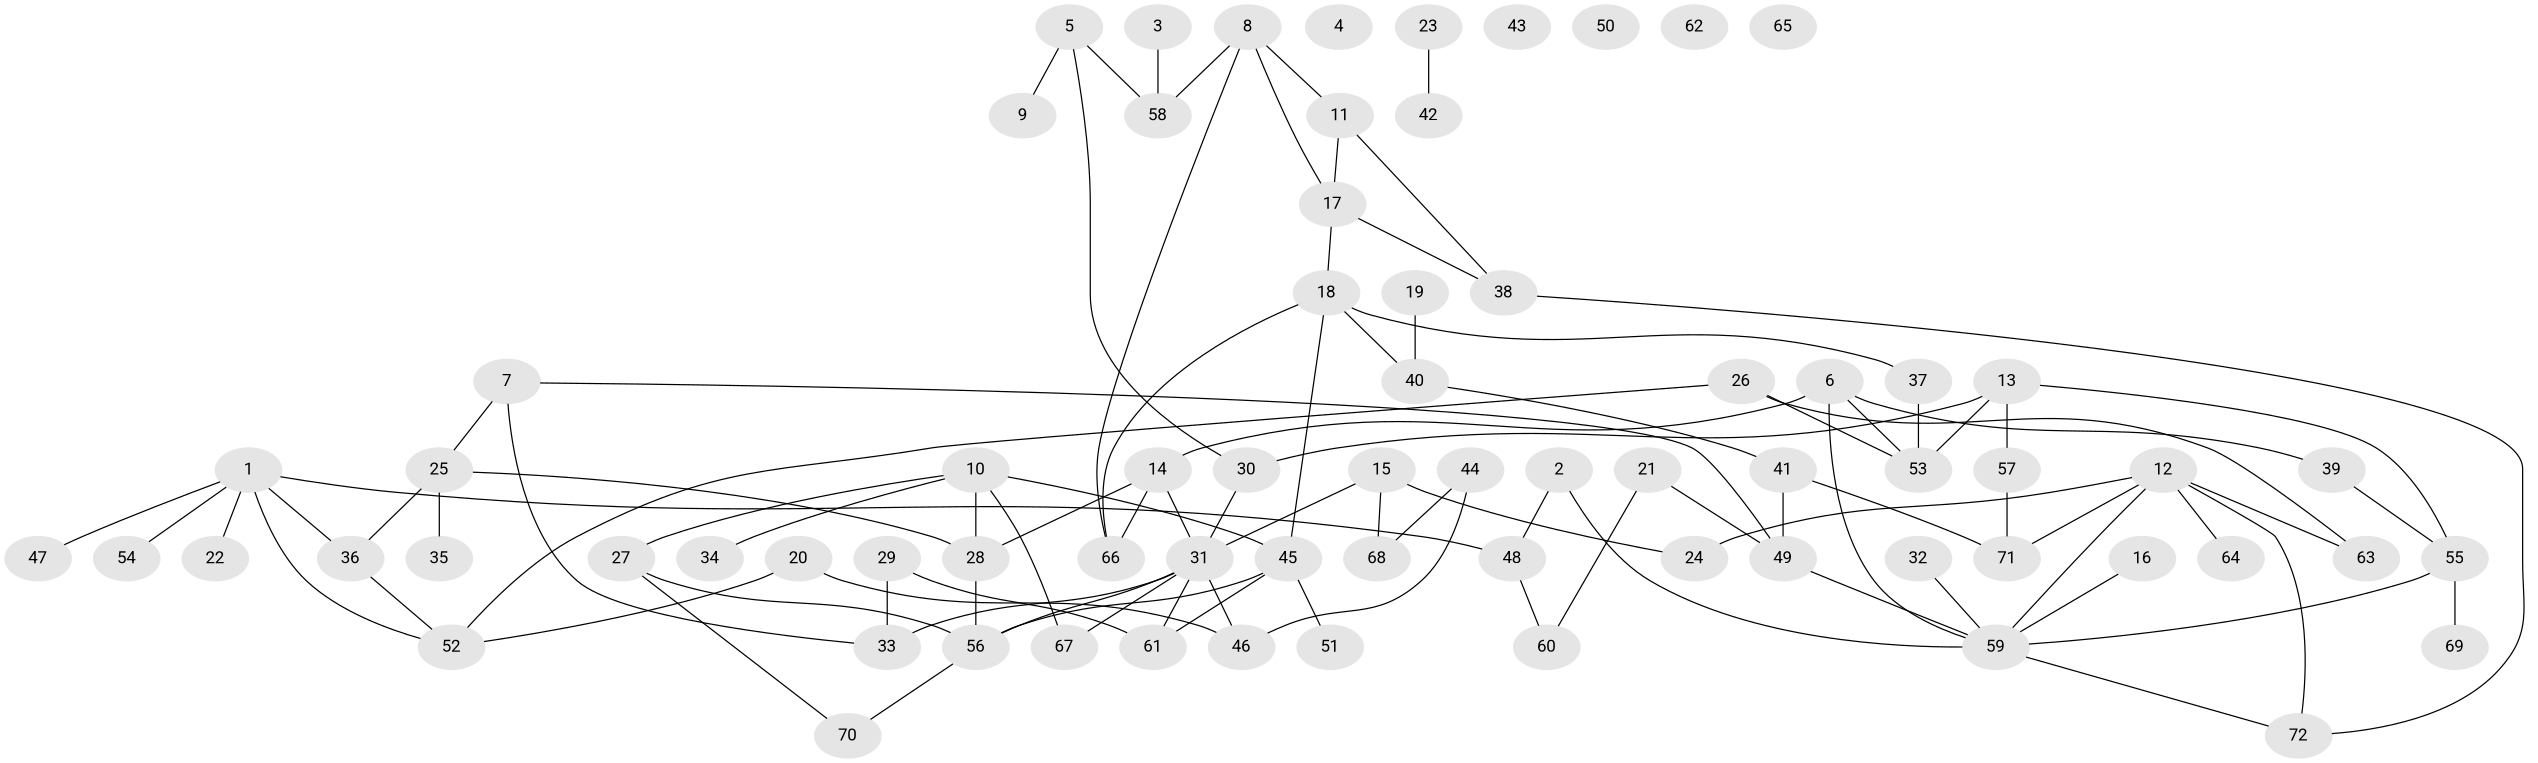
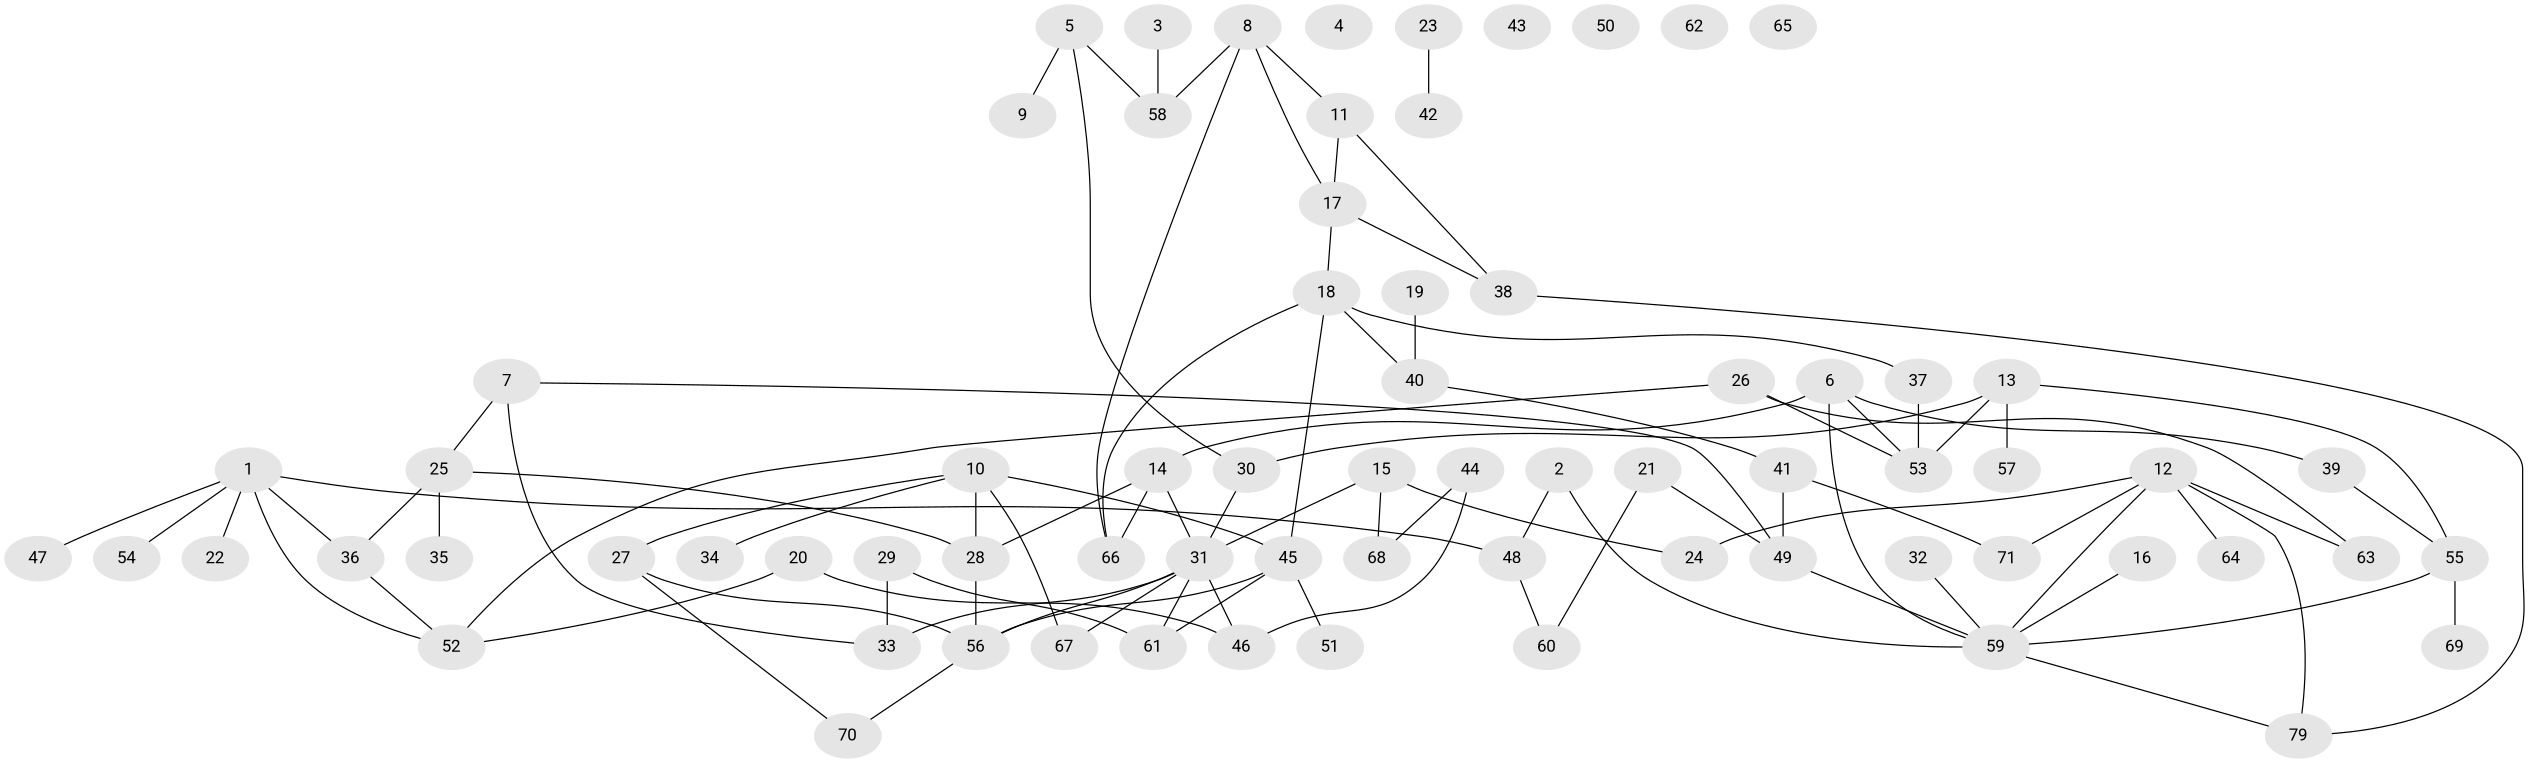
(2007, 514) -> none
(2299, 736) -> (2299, 736)
